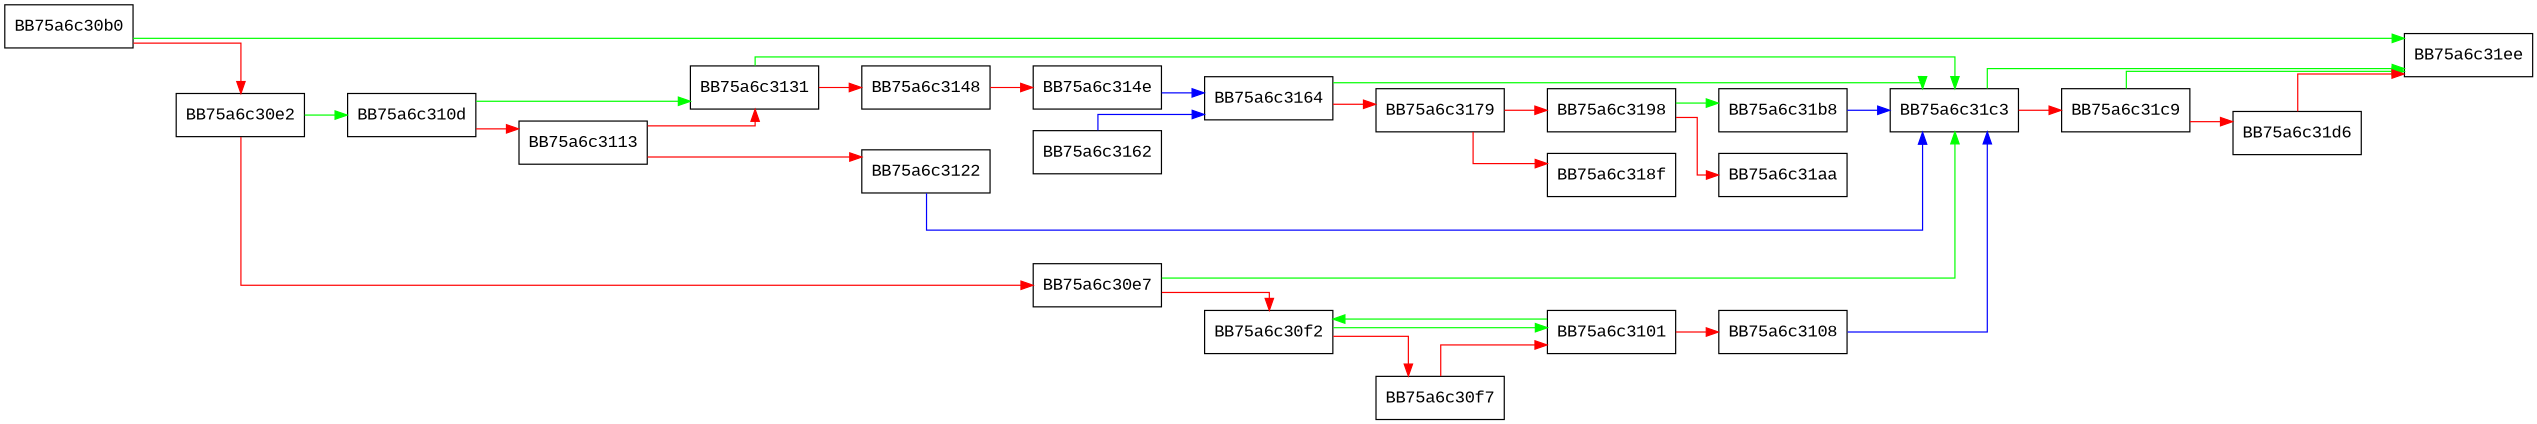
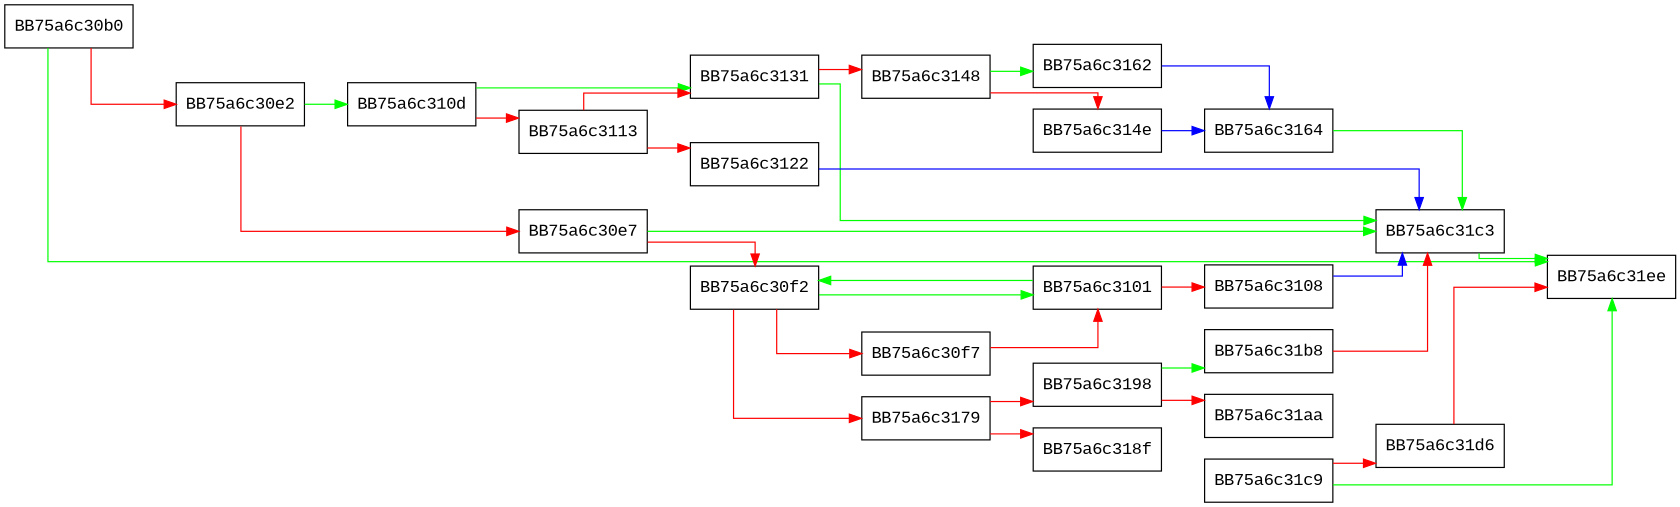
none -> (1005, 71)
(1348, 104) -> (737, 418)
(1862, 110) -> (1423, 351)
(2034, 110) -> none
